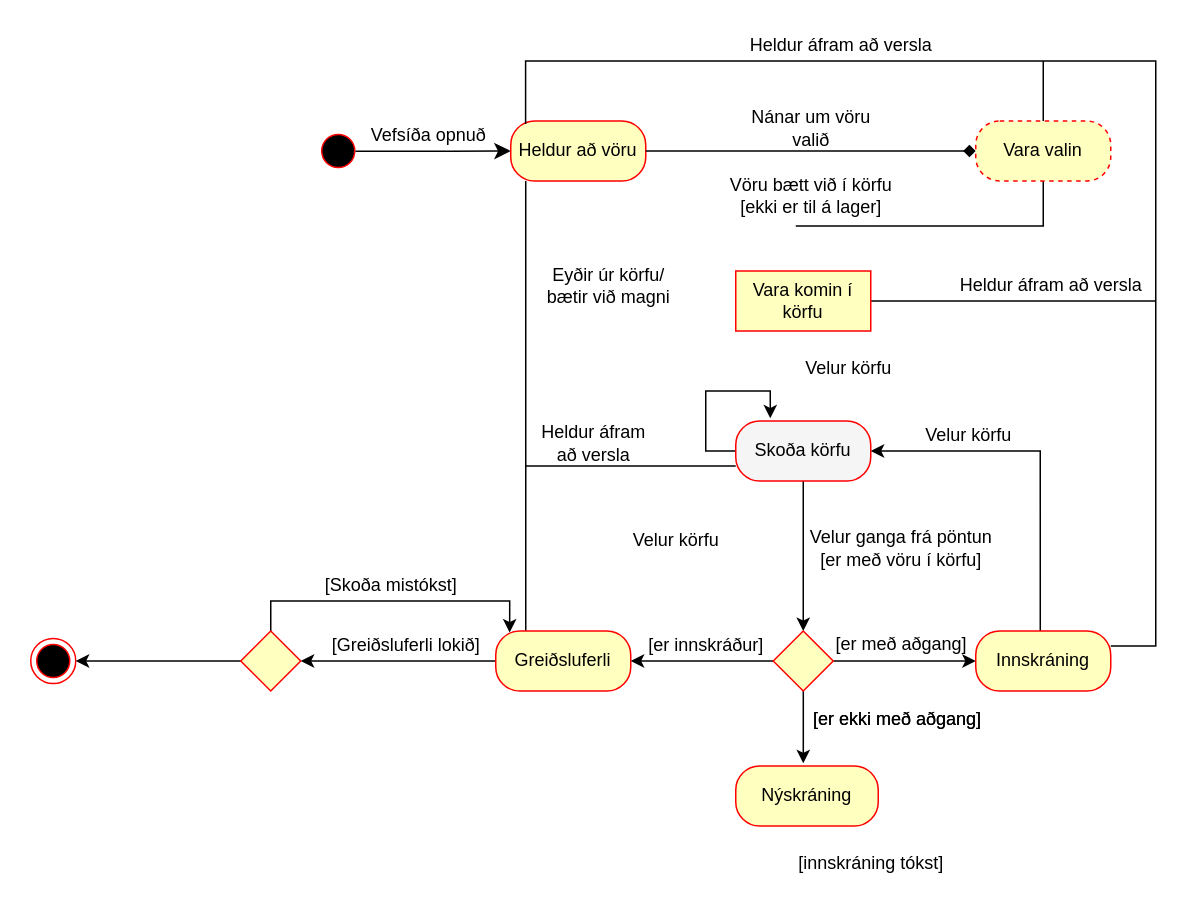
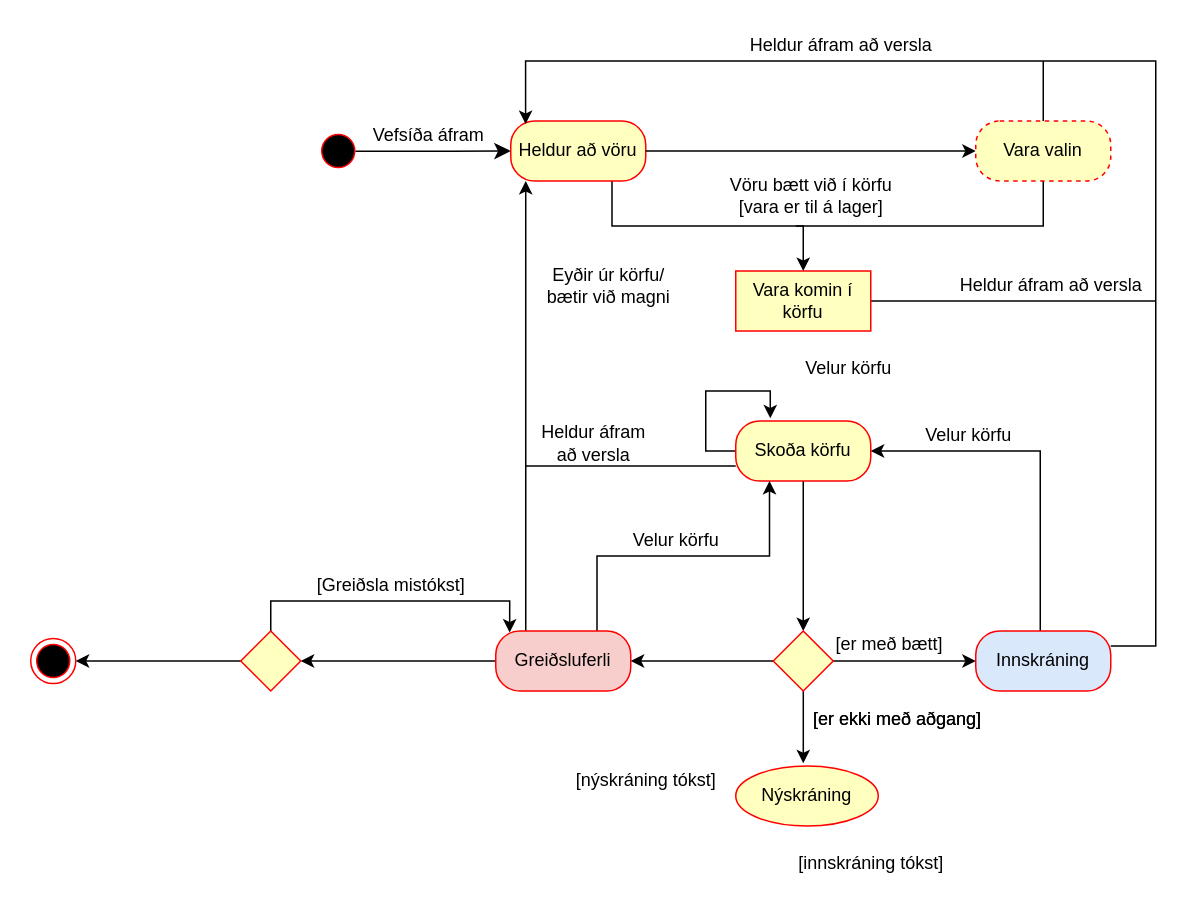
(526, 117) -> (526, 112)
(811, 128) -> none
(429, 136) -> (429, 136)
(963, 151) -> (964, 151)
(526, 188) -> (526, 192)
(812, 196) -> (812, 196)
none -> (680, 226)
(803, 451) -> (803, 451)
(901, 548) -> none
none -> (678, 556)
(392, 586) -> (392, 586)
(907, 645) -> (897, 645)
(406, 646) -> none
(706, 646) -> none
(563, 661) -> (563, 661)
(1043, 661) -> (1043, 661)
none -> (646, 781)
(807, 796) -> (807, 796)
